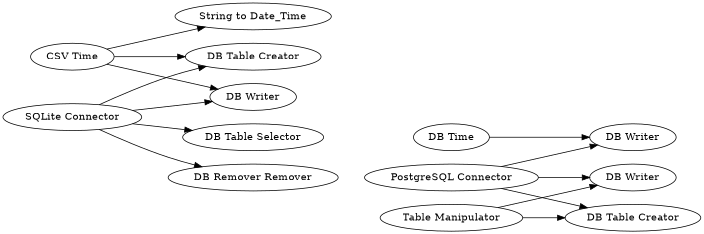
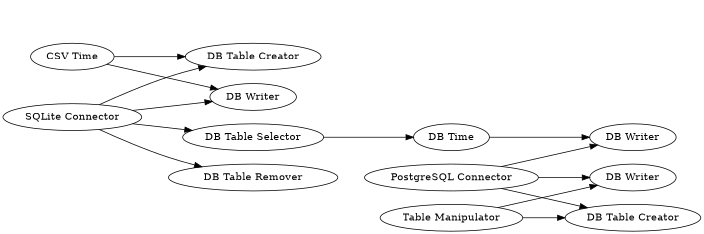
(253, 16) -> none
none -> (365, 137)
(253, 178) -> (253, 178)
